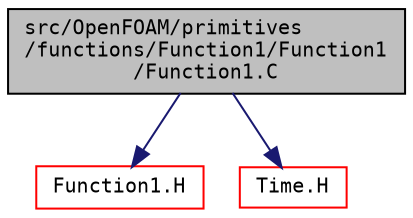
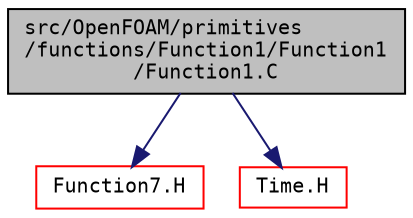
(120, 187) -> (120, 187)
